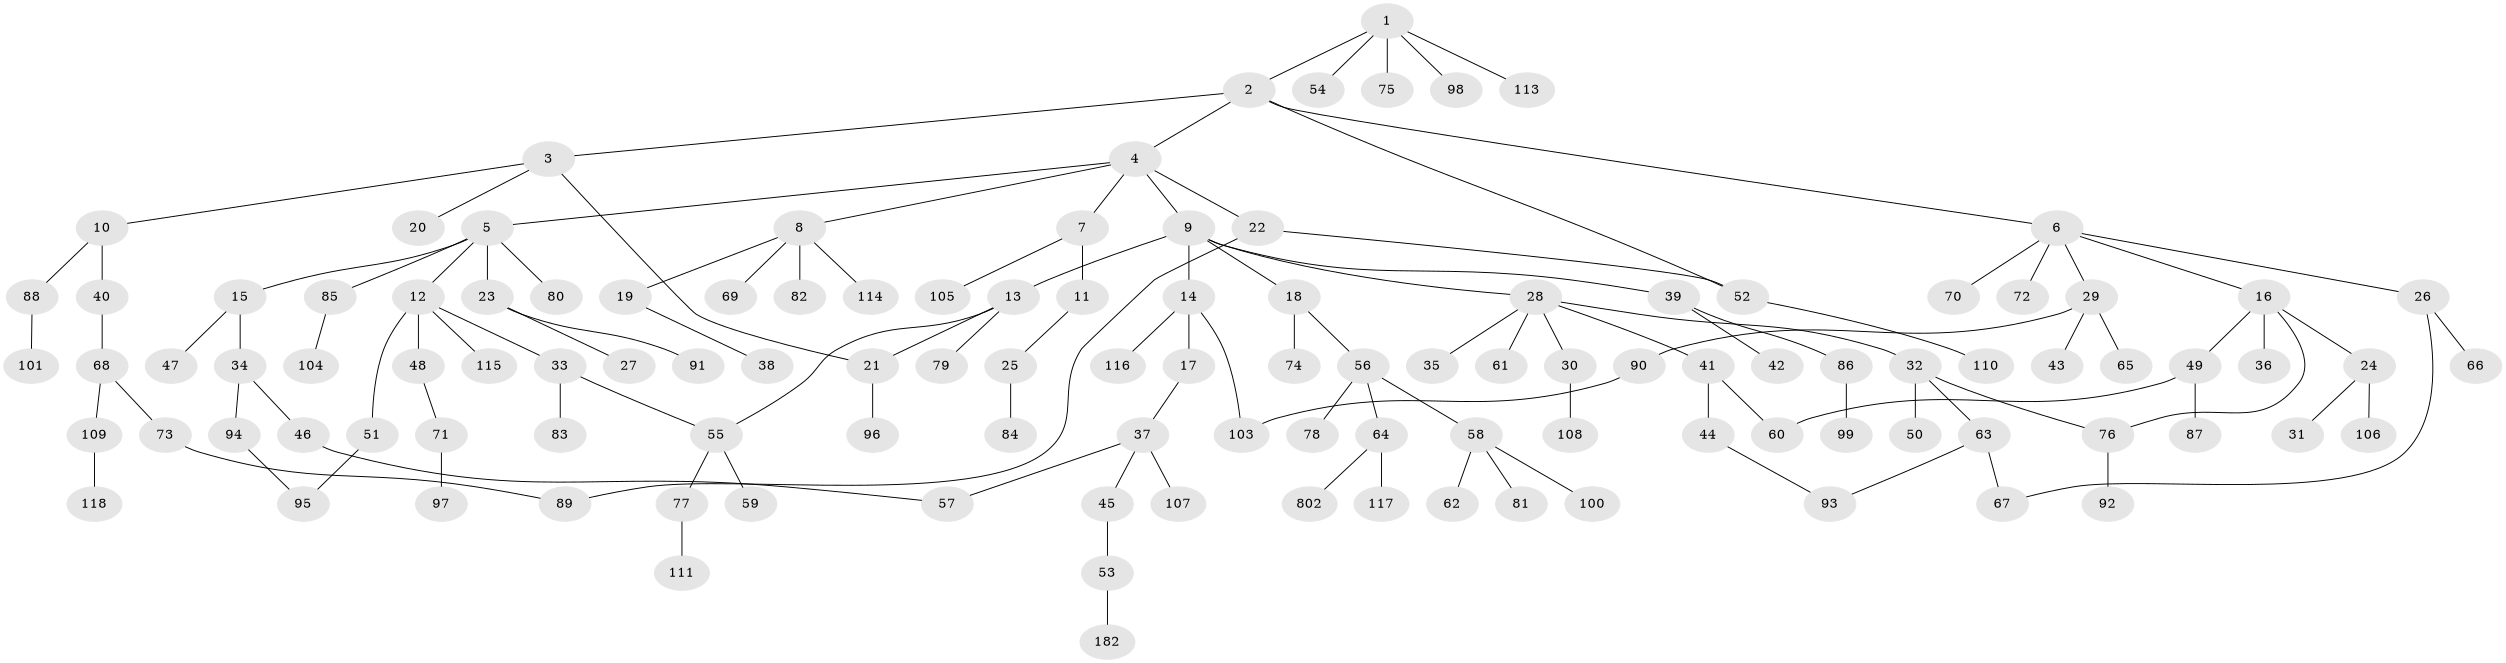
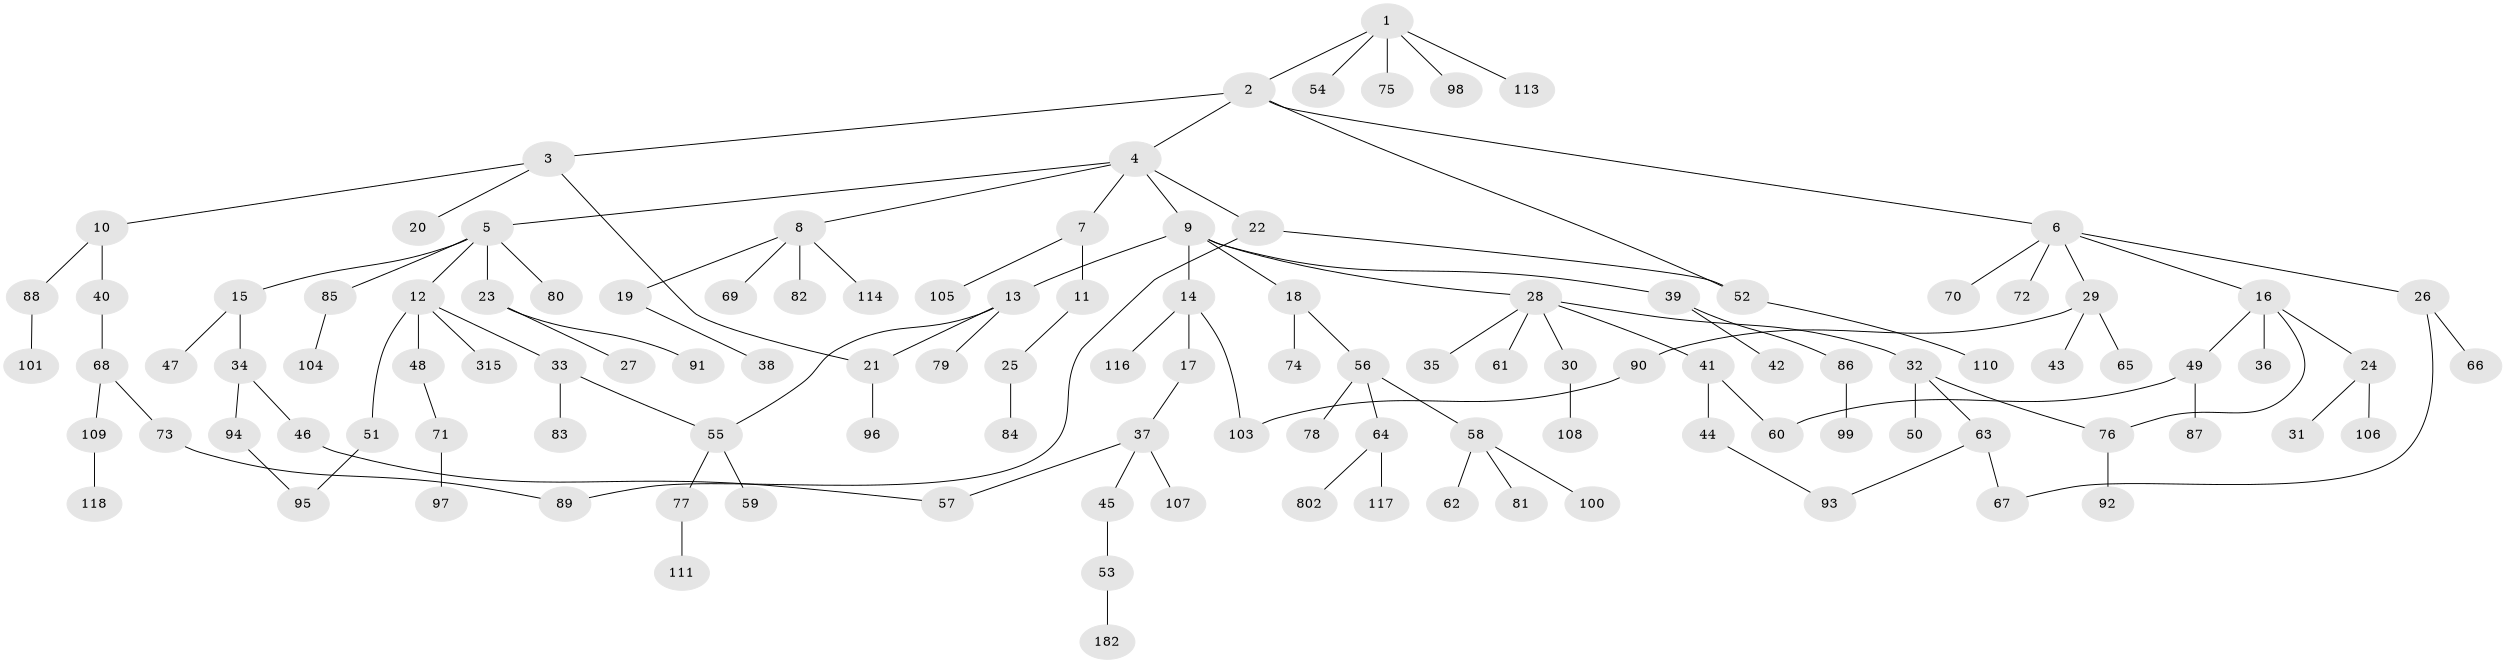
(489, 366) -> (489, 366)
